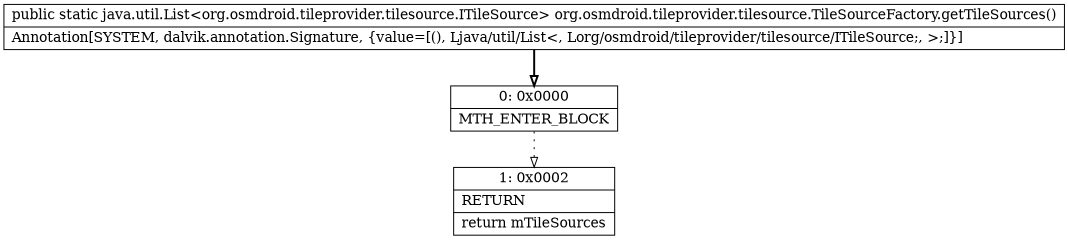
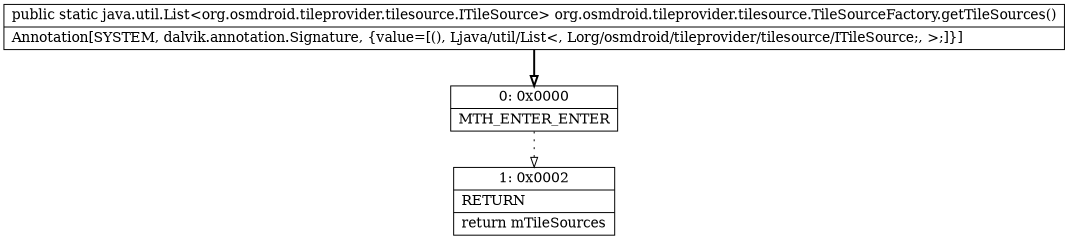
(534, 119) -> (534, 119)
